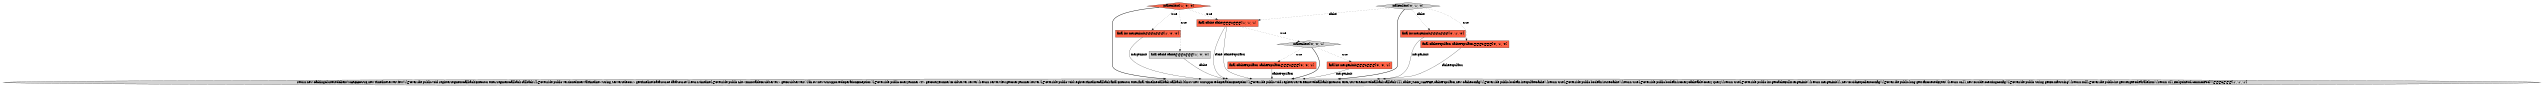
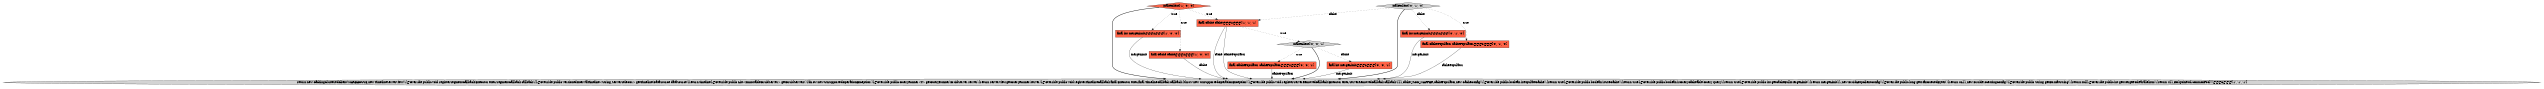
(1180, 55) -> (1180, 55)
(1345, 55) -> (1345, 55)
